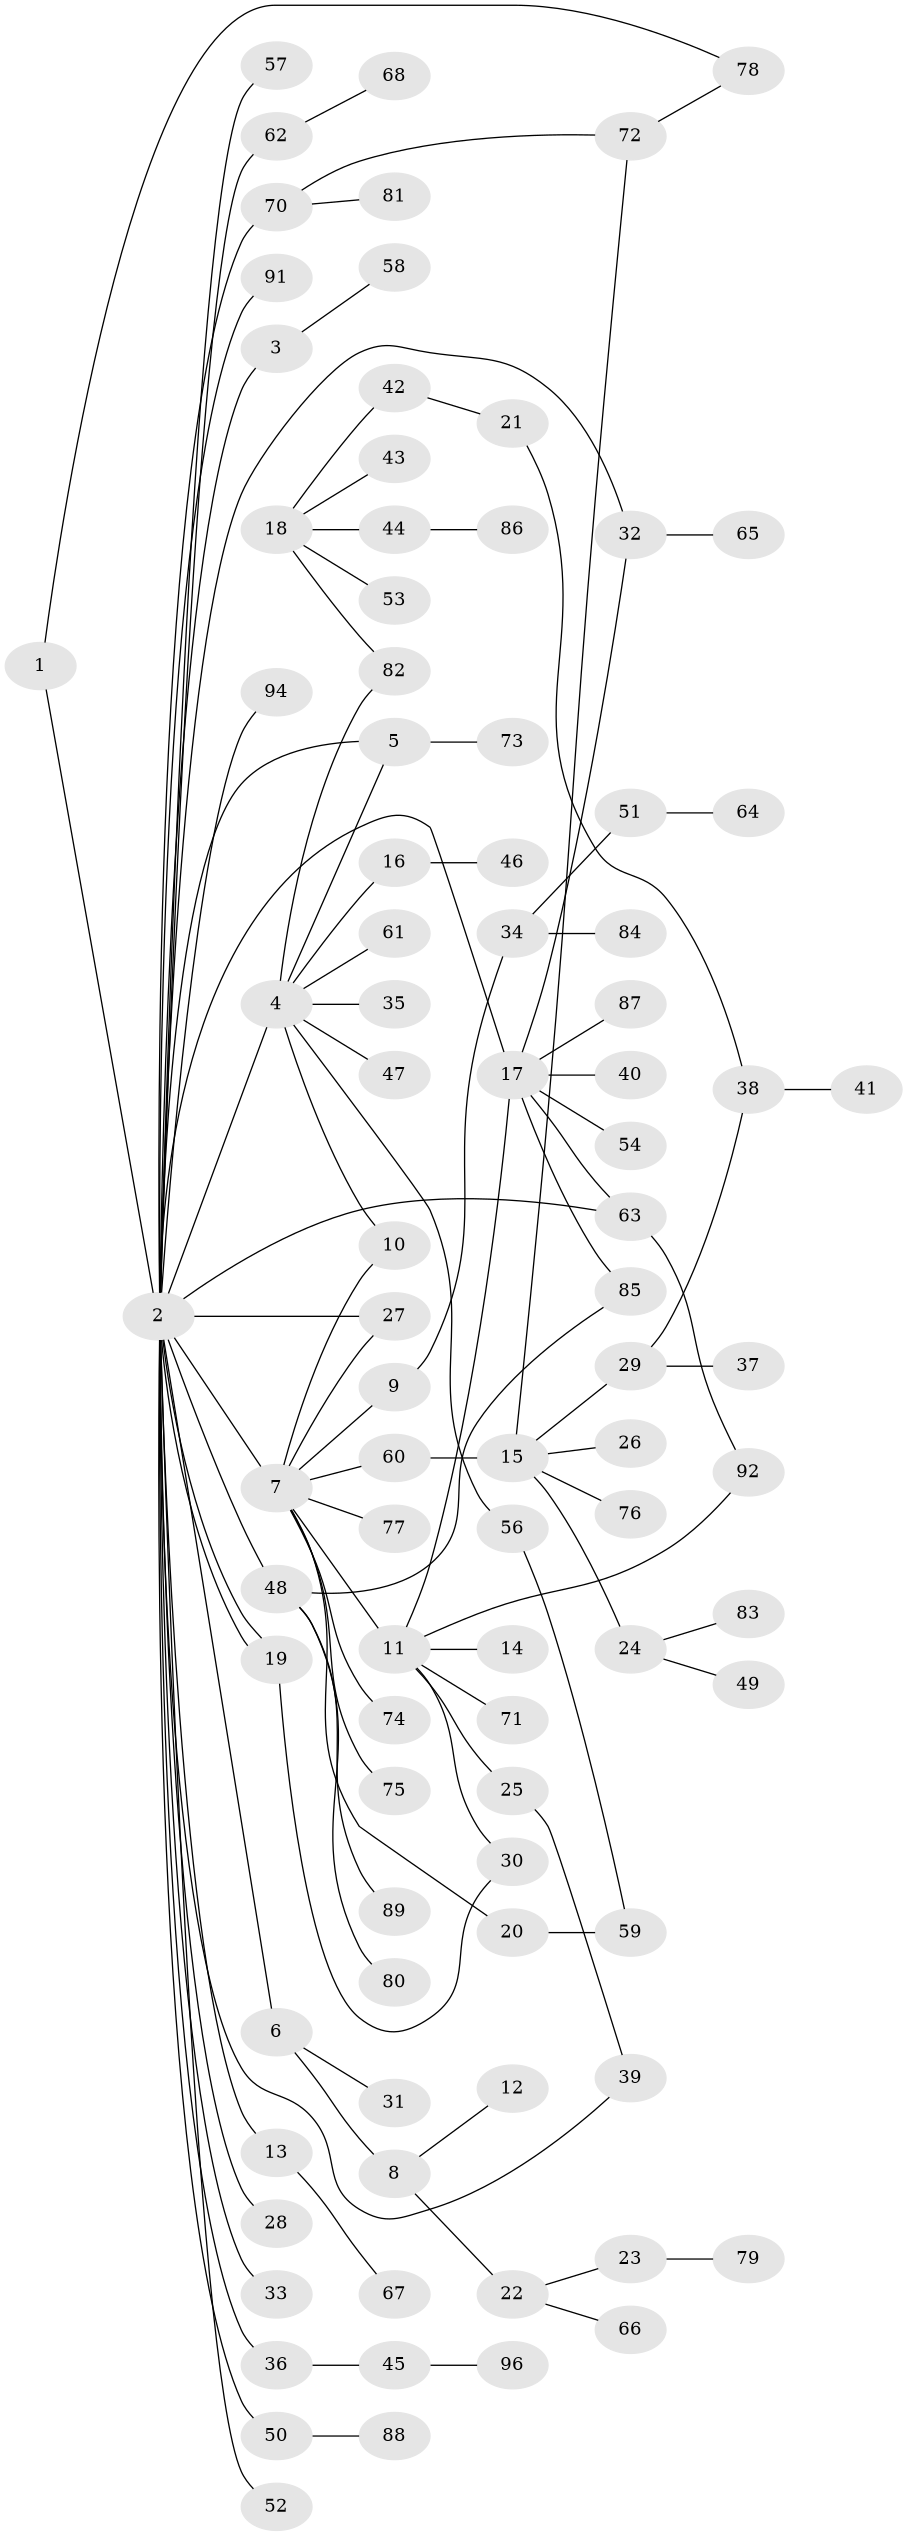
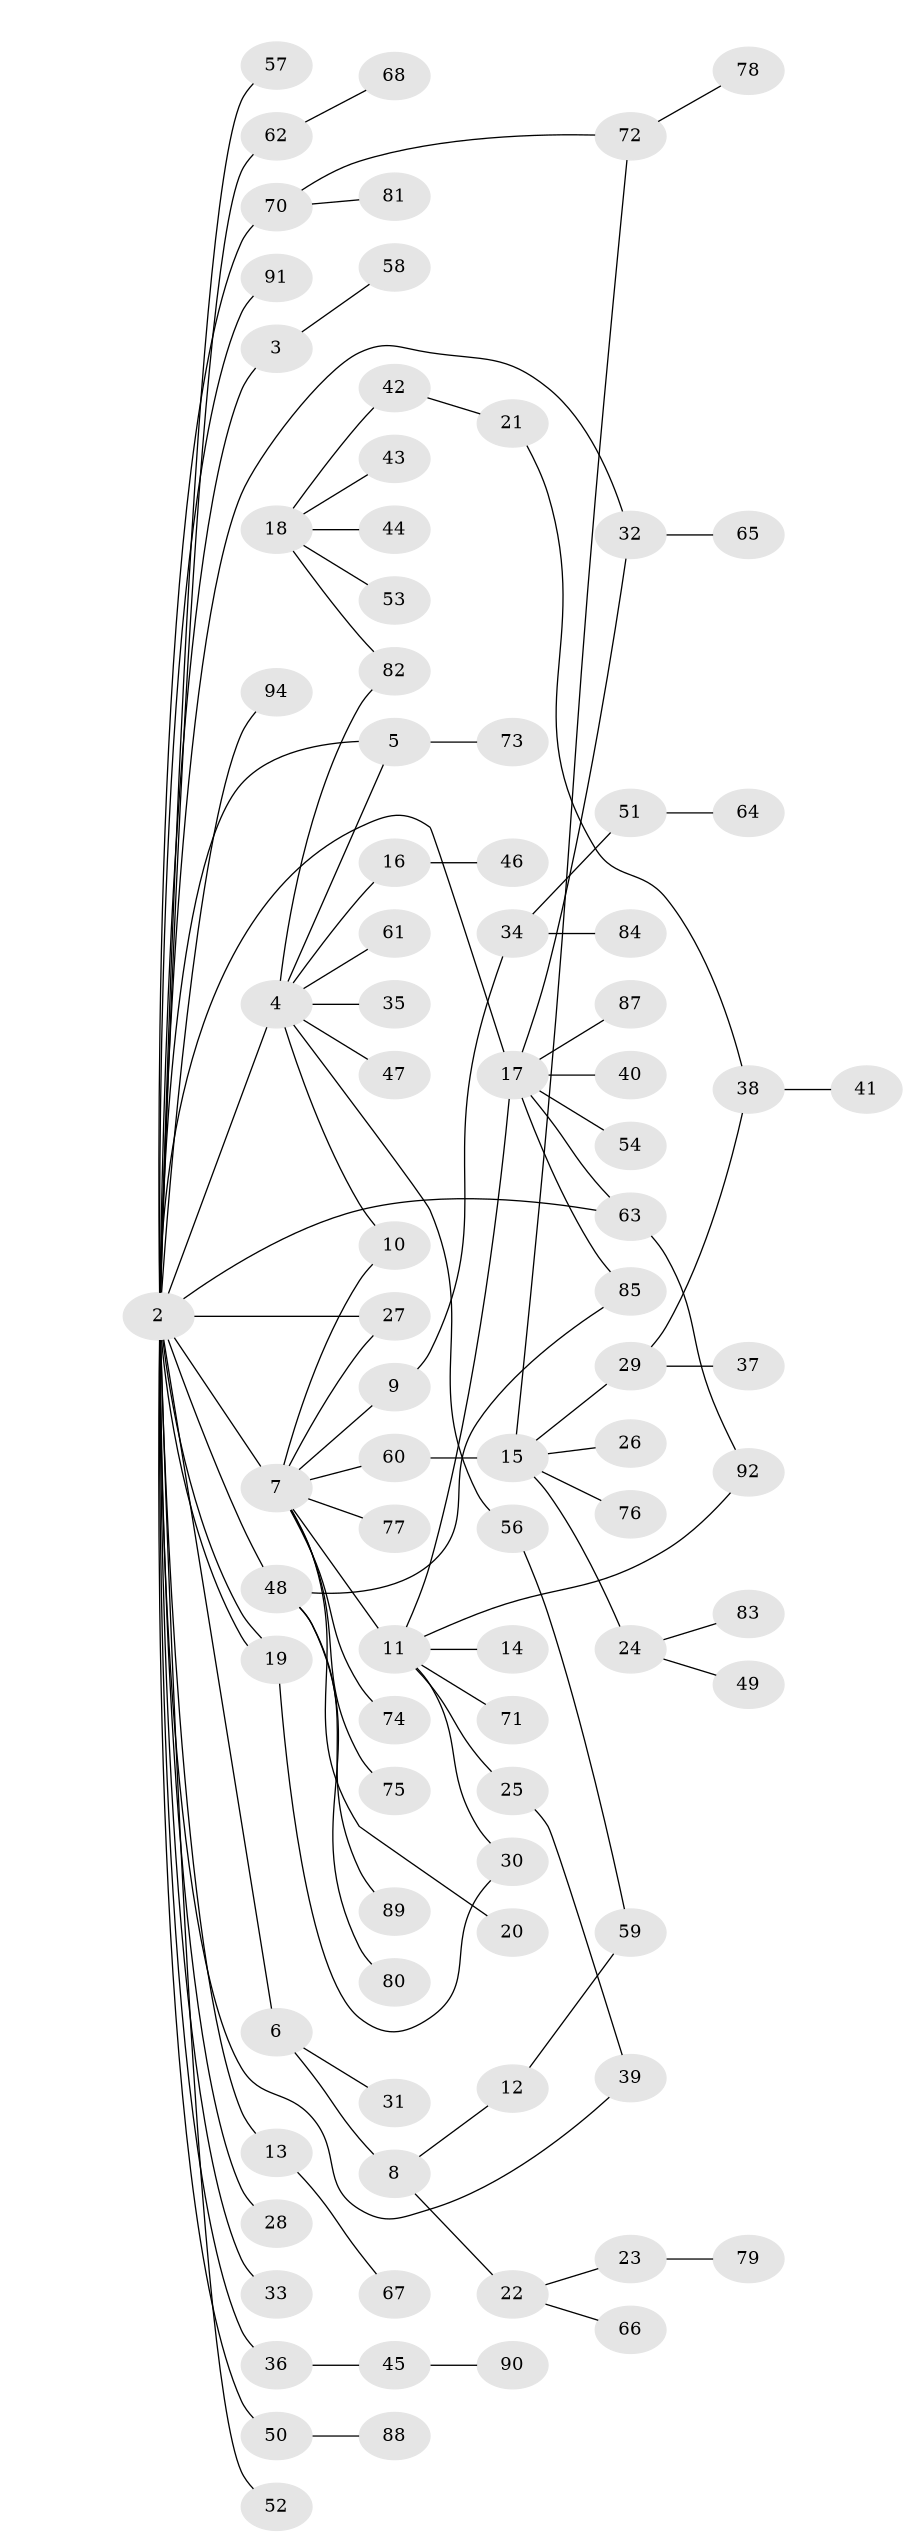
(513, 530) -> none
(41, 666) -> none
(572, 1933) -> (572, 2011)
(513, 2365) -> (513, 2365)
